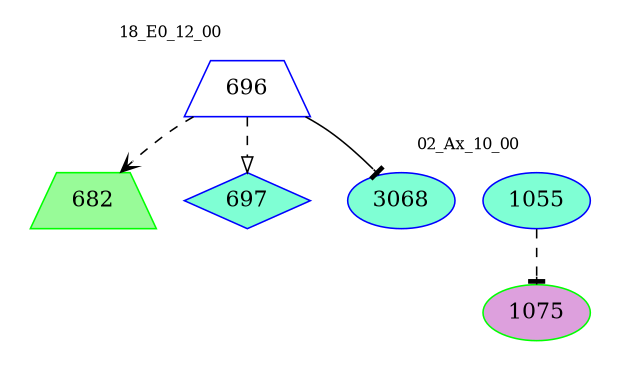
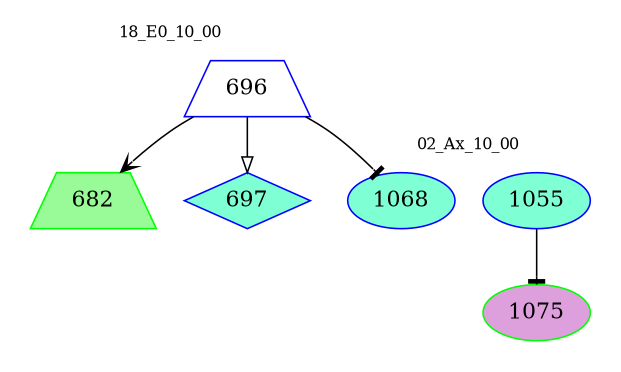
(170, 33) -> (170, 33)
(162, 137) -> (162, 137)
(247, 137) -> (247, 137)
(401, 201) -> (401, 201)
(537, 253) -> (537, 253)
